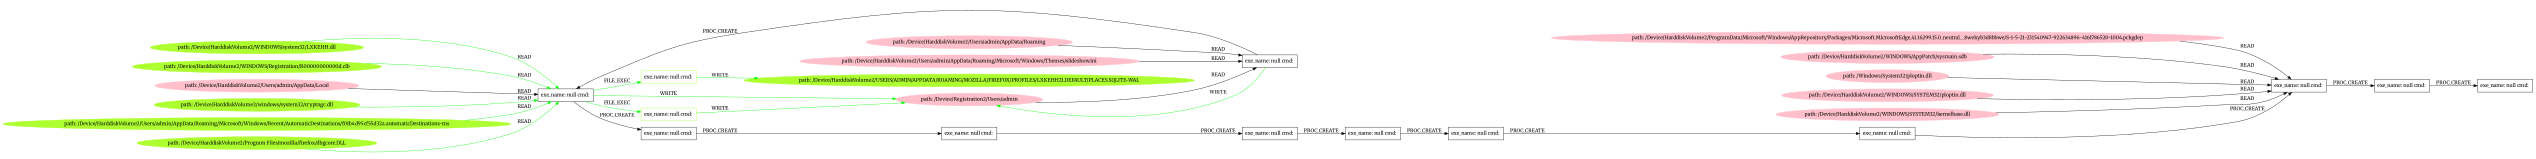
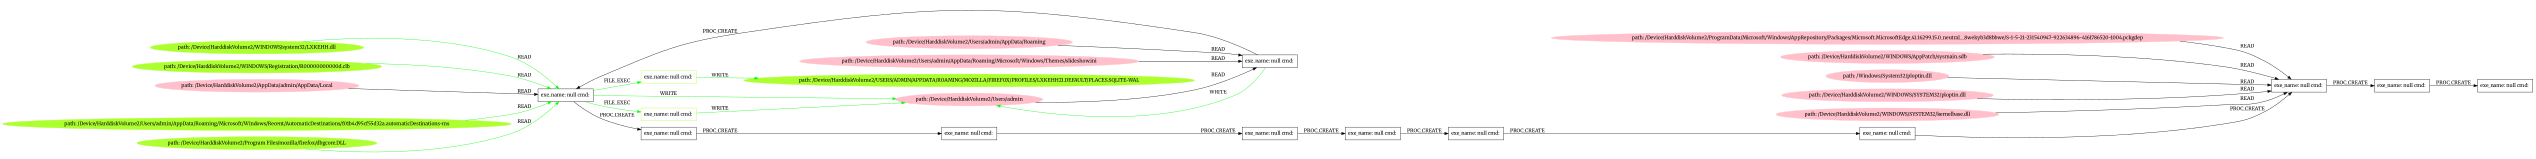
(257, 86) -> (257, 86)
(969, 100) -> (969, 100)
(257, 105) -> none
